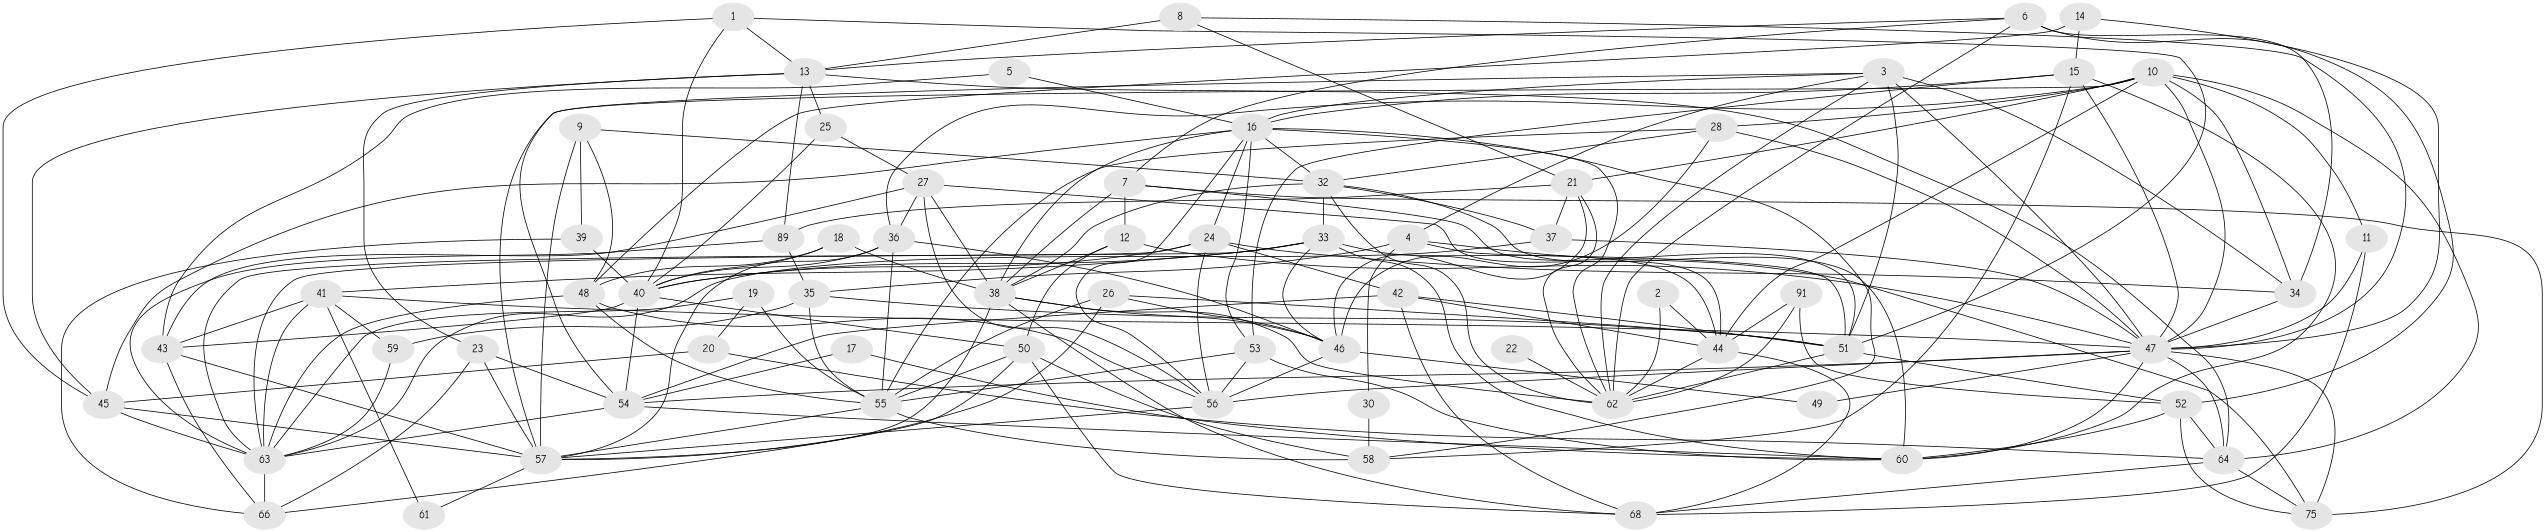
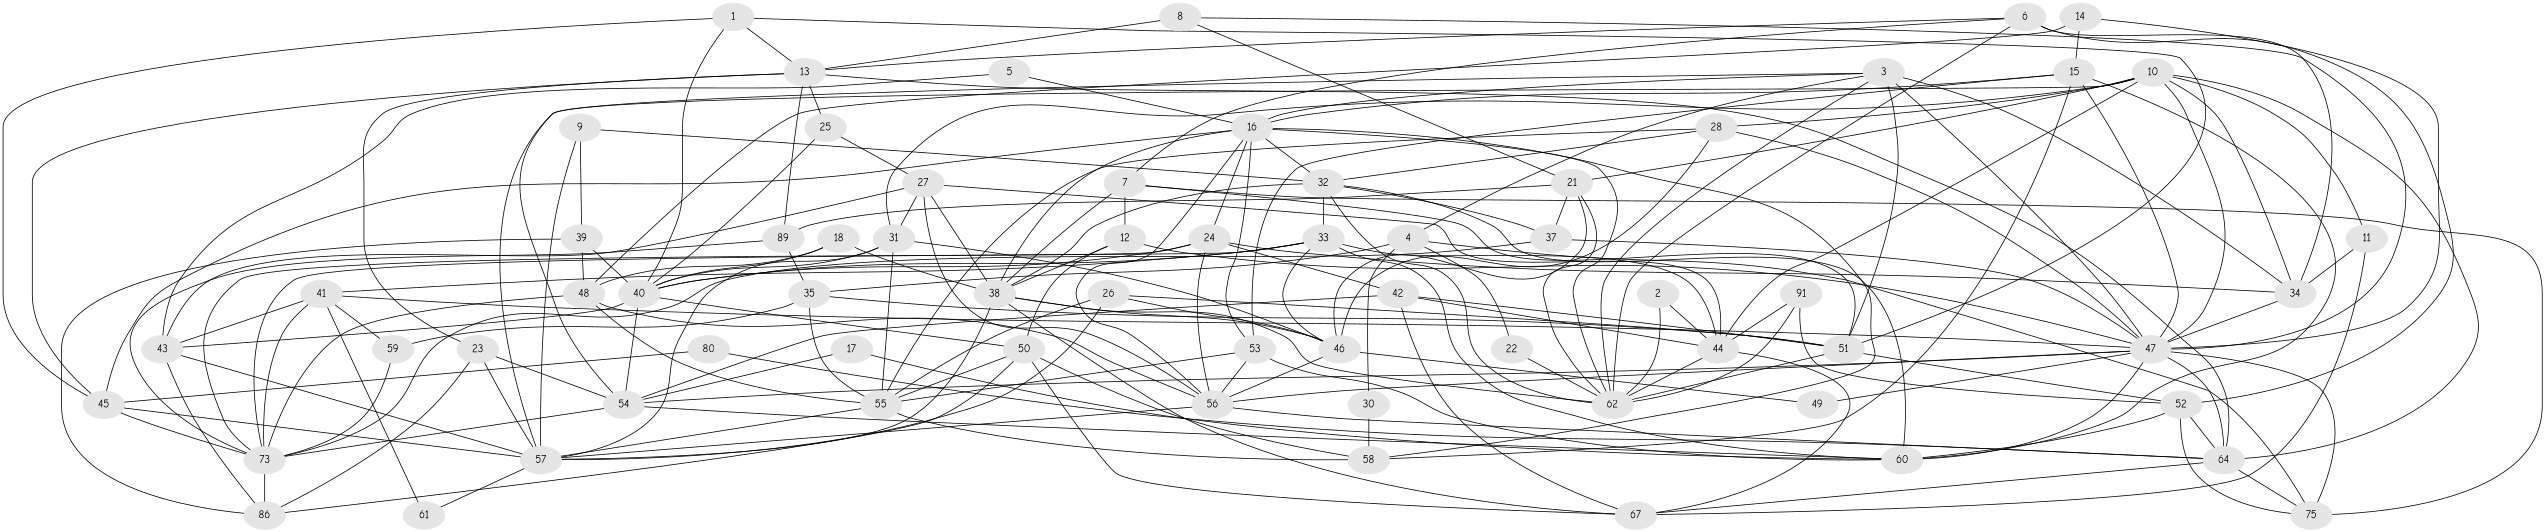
(611, 211) -> (583, 266)
(894, 239) -> (894, 239)
(1658, 259) -> (1480, 279)
(753, 294) -> none
(2283, 328) -> (2330, 267)
(709, 349) -> (709, 349)
none -> (1693, 435)
(265, 460) -> (265, 460)
(265, 516) -> (265, 516)
(1636, 516) -> (1636, 516)
